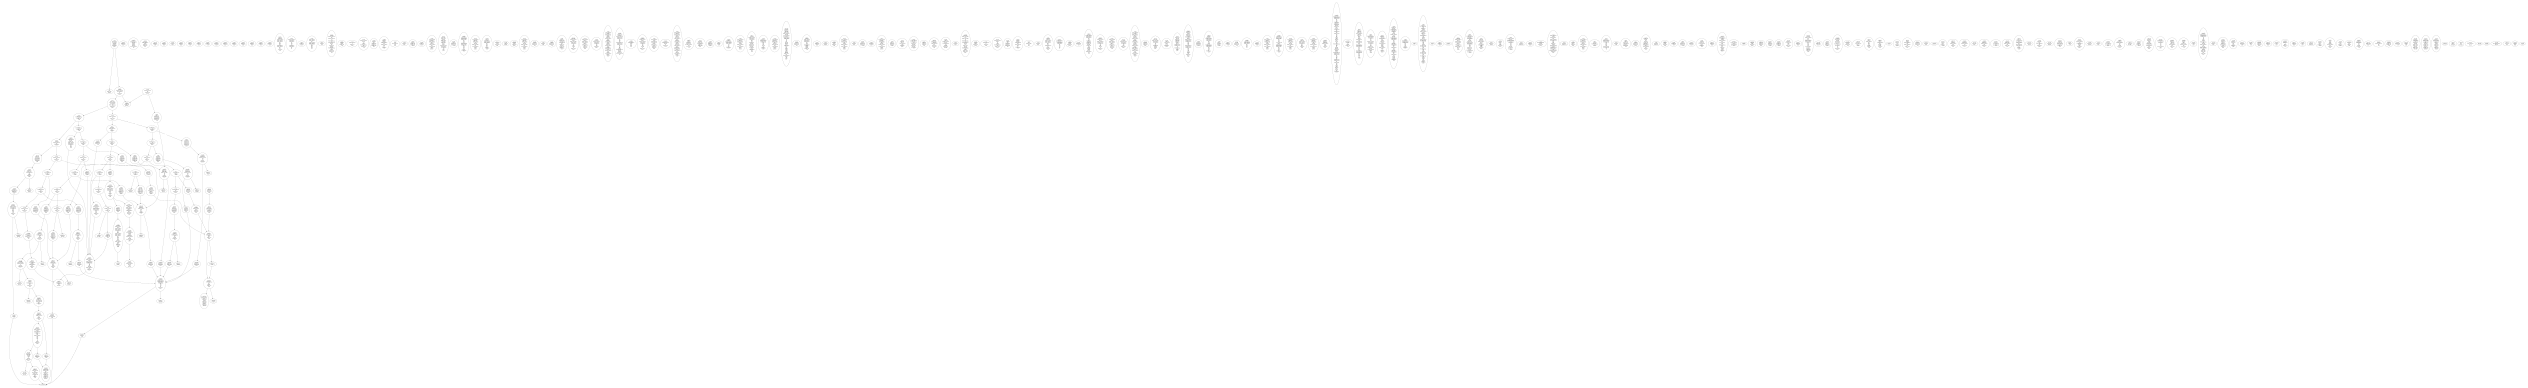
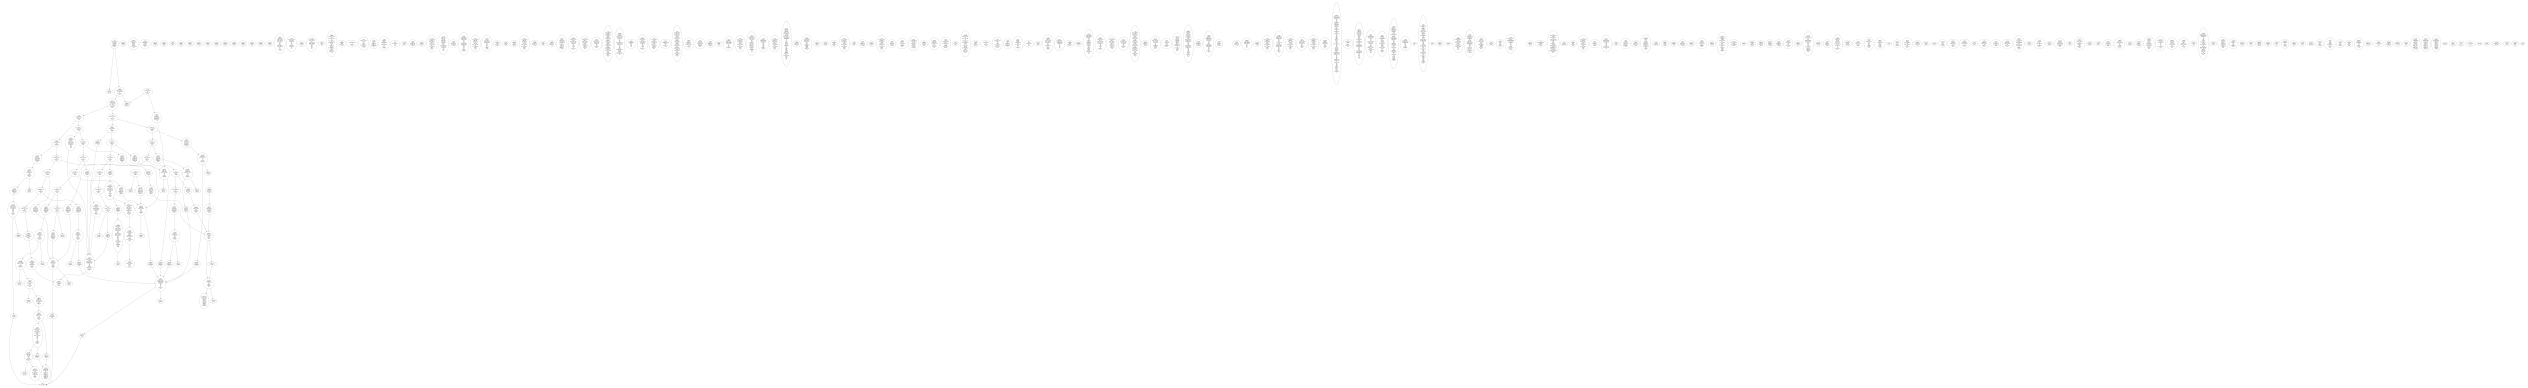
(1228, 44) -> none
(1521, 44) -> none
